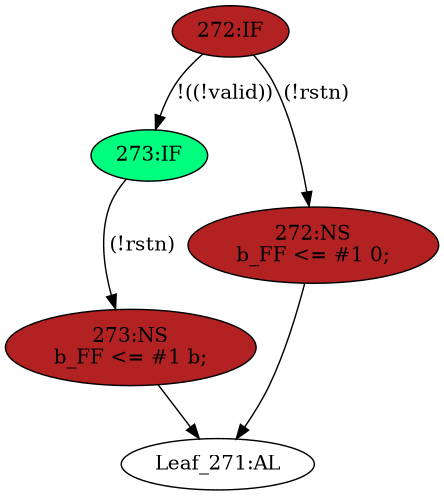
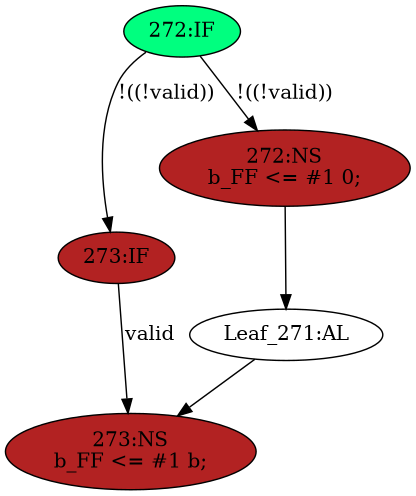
(231, 31) -> (182, 31)
(316, 93) -> (285, 93)
(149, 155) -> (117, 258)
(142, 245) -> (150, 335)
(174, 406) -> (222, 383)
